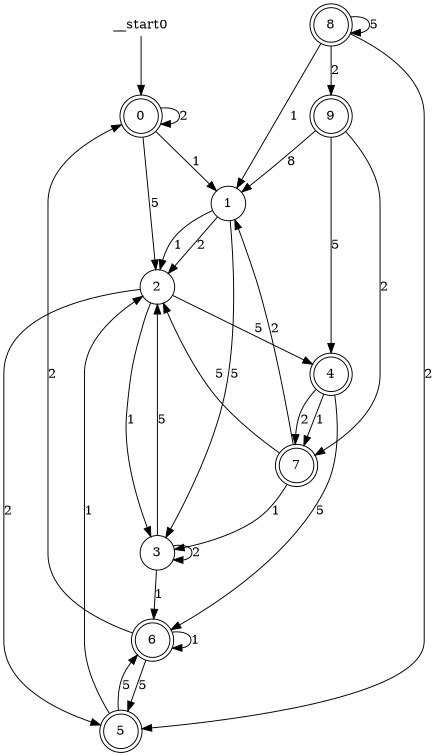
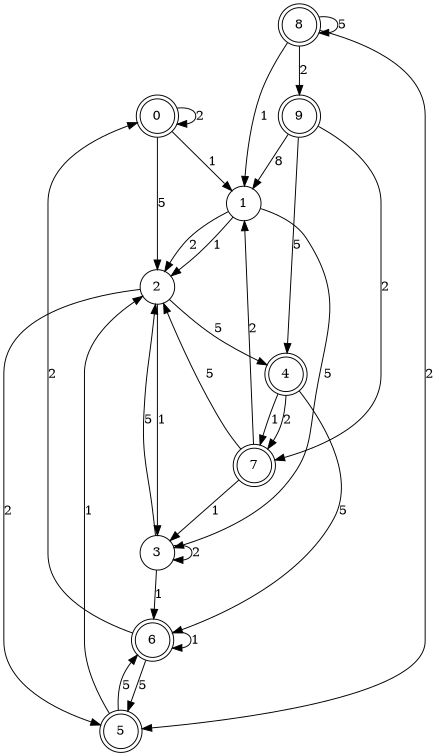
(141, 25) -> none
